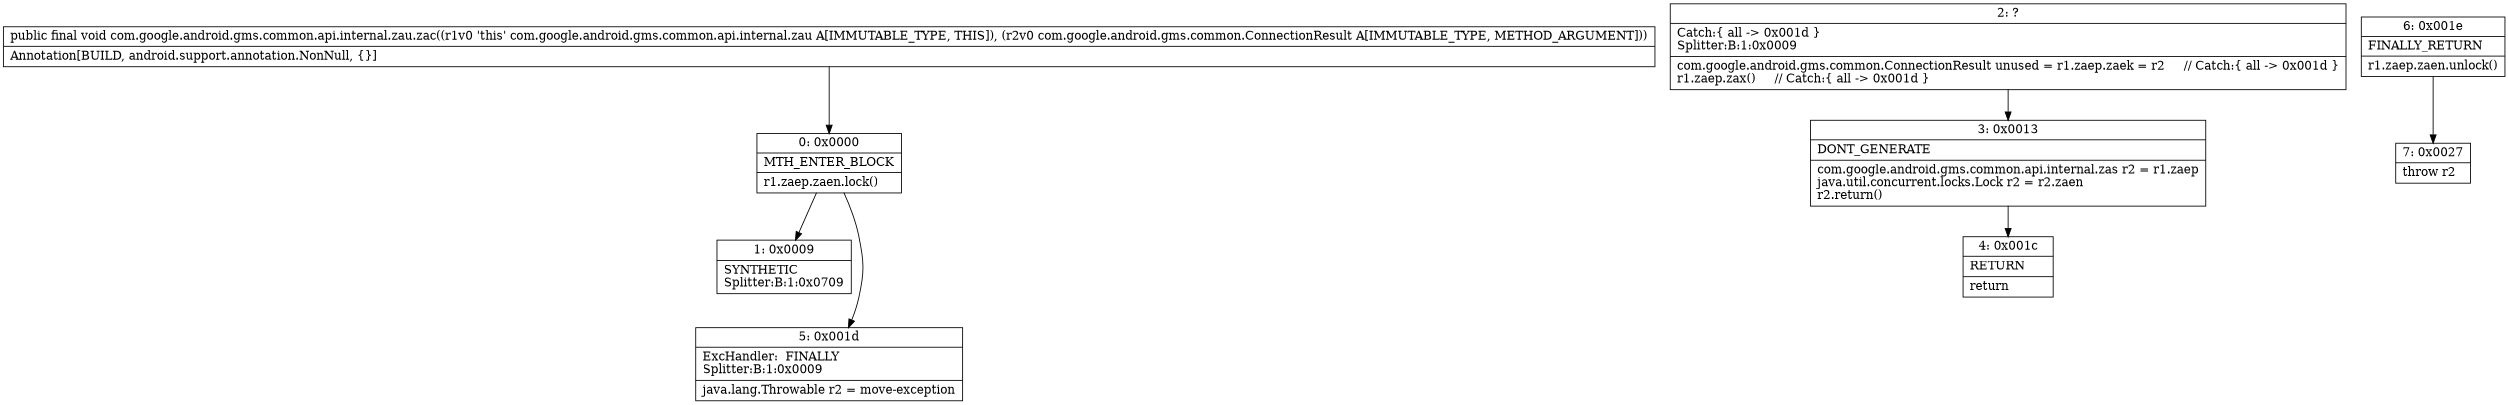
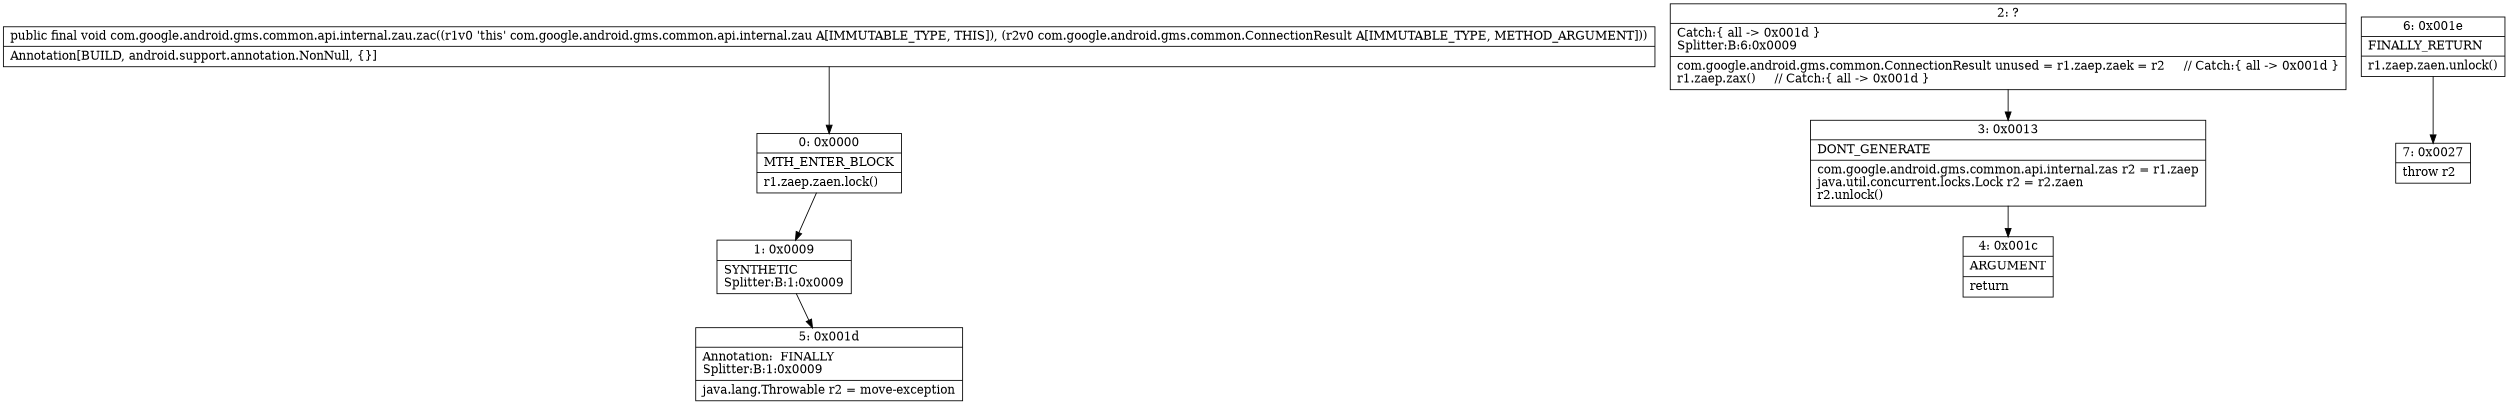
(1737, 46) -> (1737, 46)
(1850, 196) -> (1850, 196)
(862, 256) -> (802, 307)
(1998, 266) -> (2008, 266)
(784, 283) -> (784, 283)
(771, 357) -> (768, 357)
